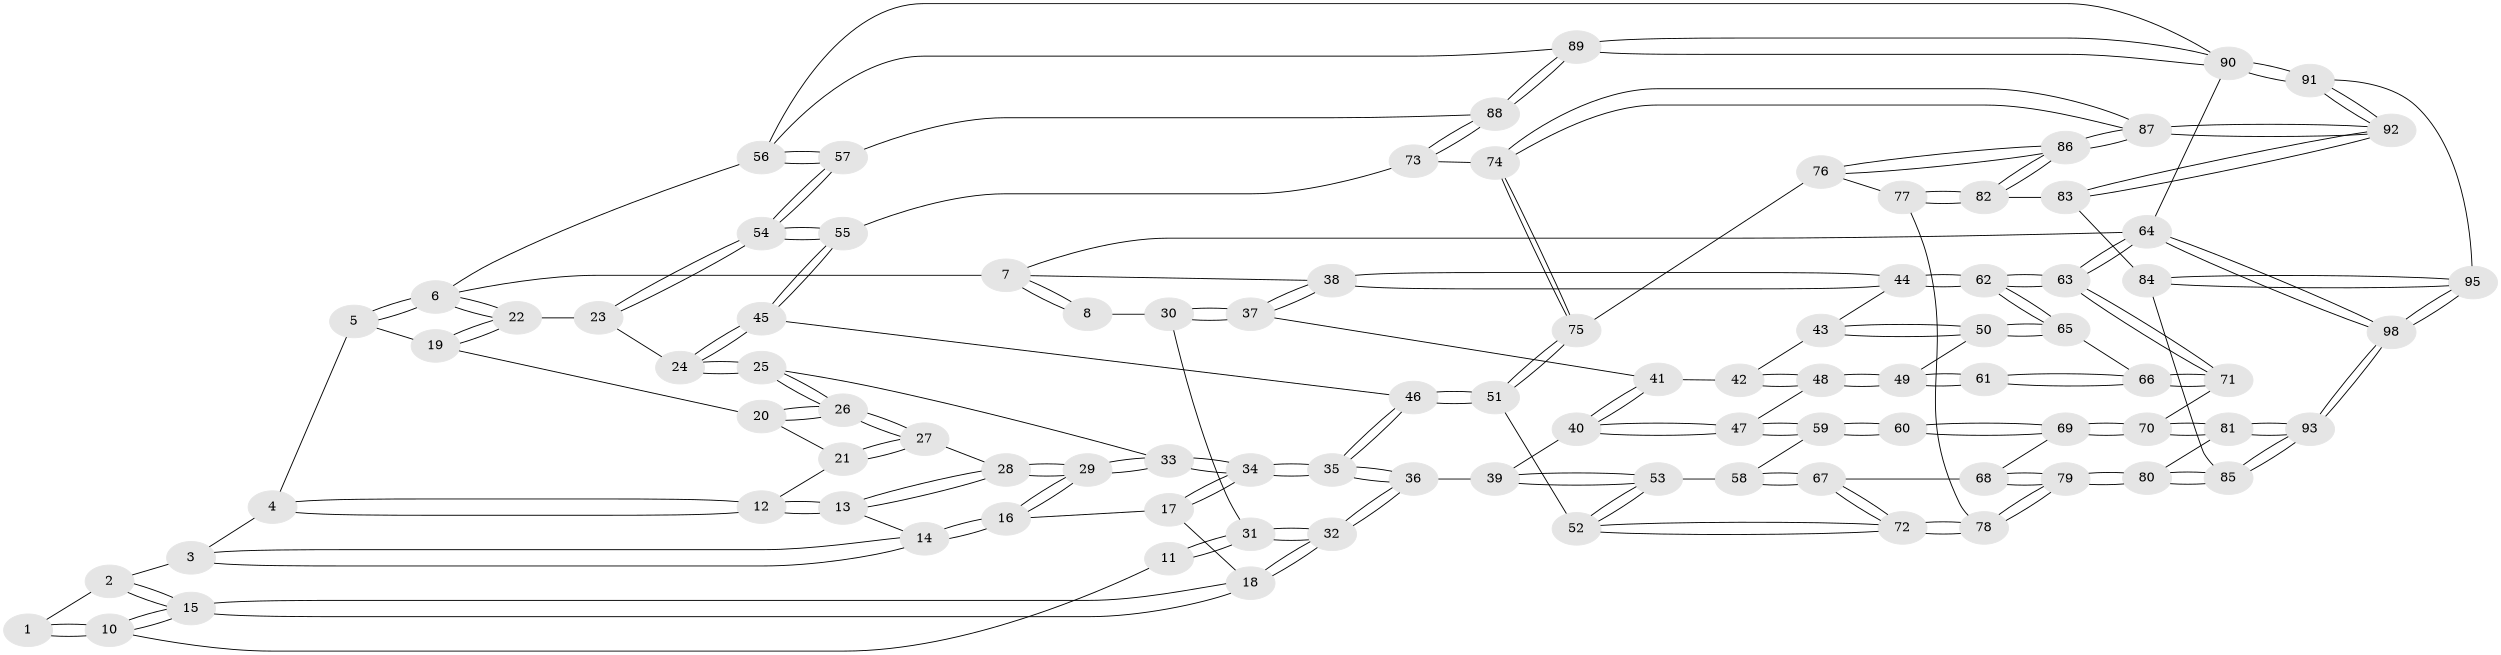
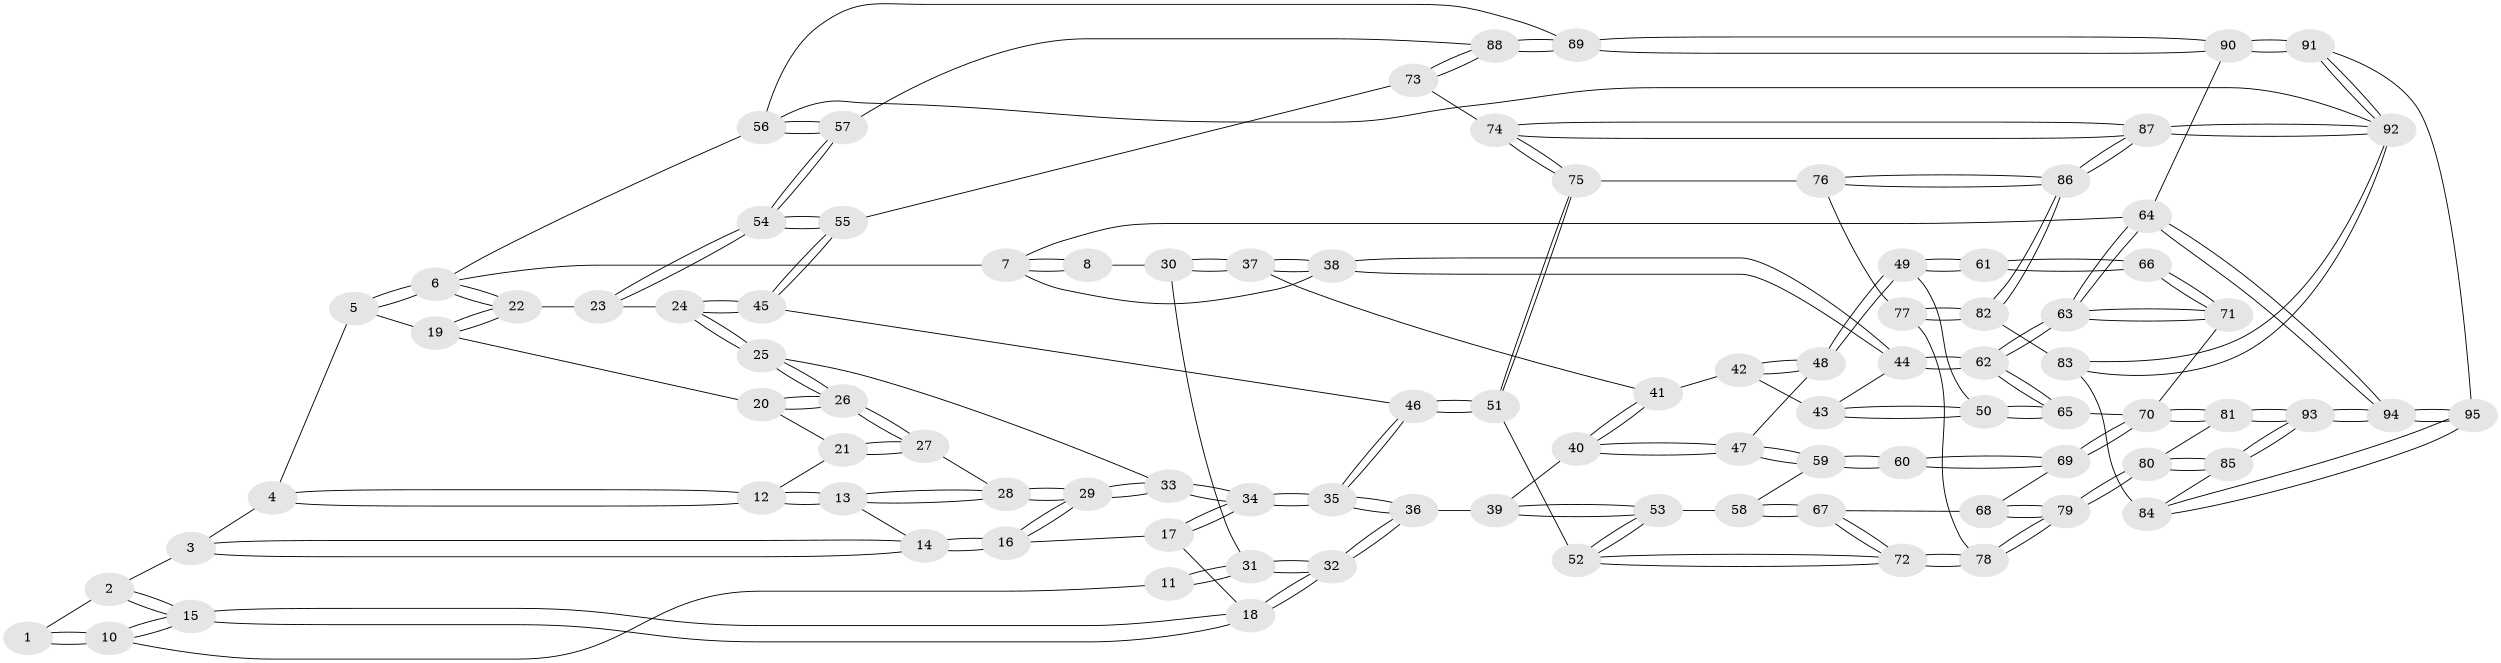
(1463, 4) -> (1575, 92)
(2392, 332) -> (2392, 415)
(2106, 355) -> (2108, 414)
